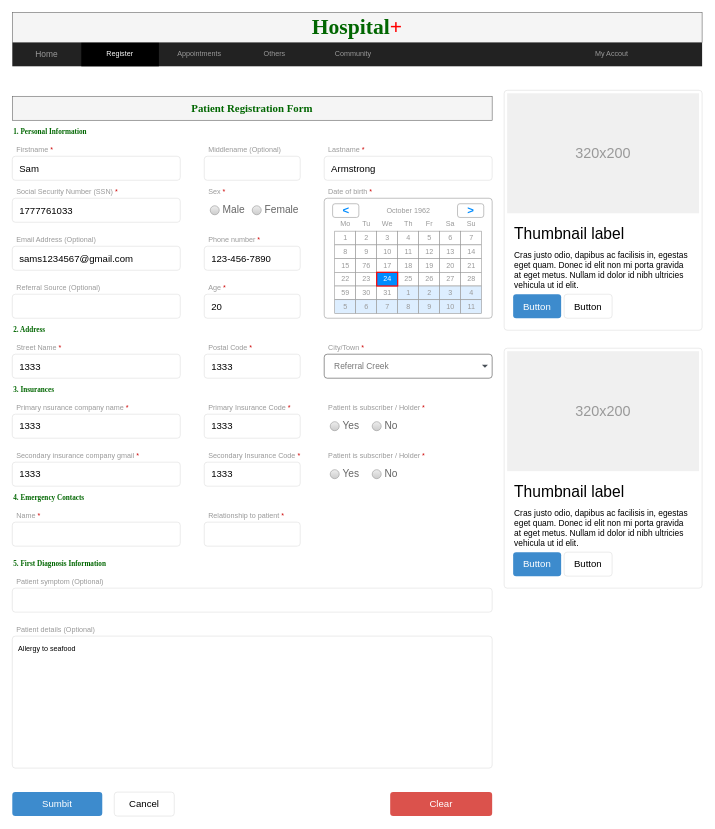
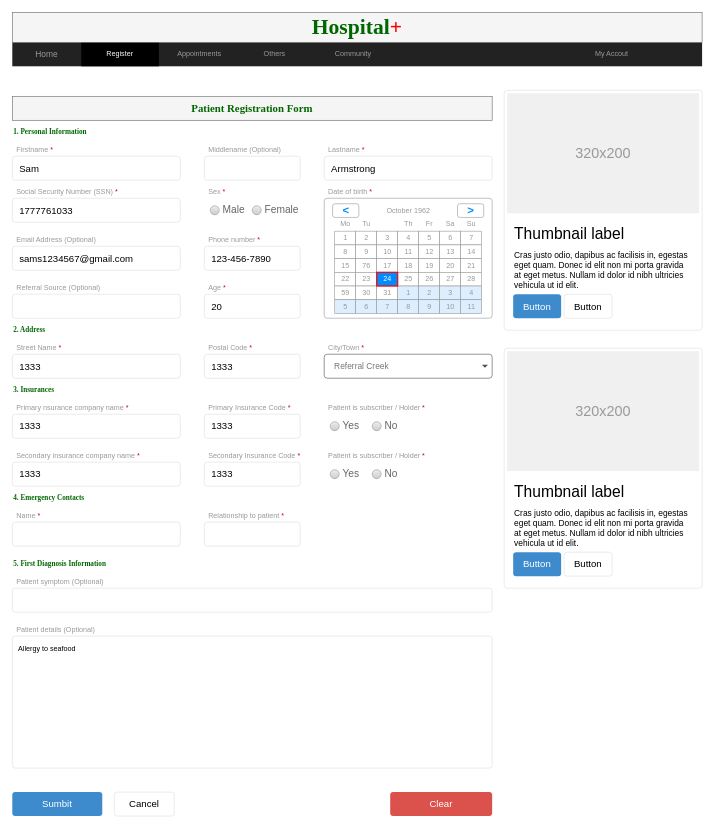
(387, 224) -> none
(81, 456) -> (80, 456)
